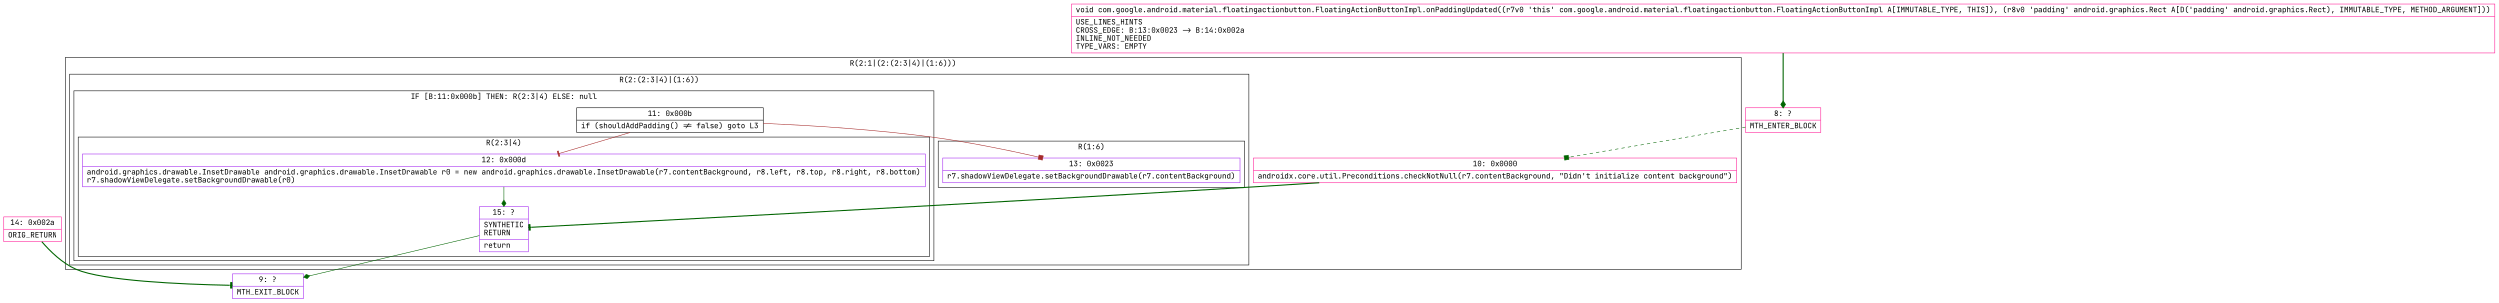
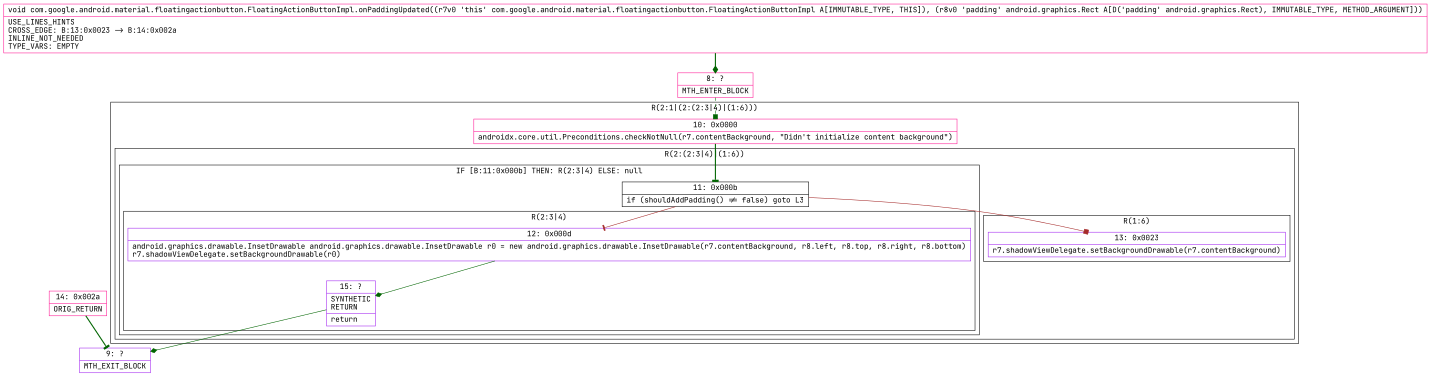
(925, 206) -> (715, 161)
